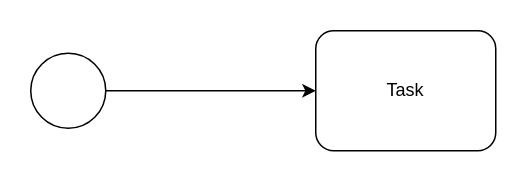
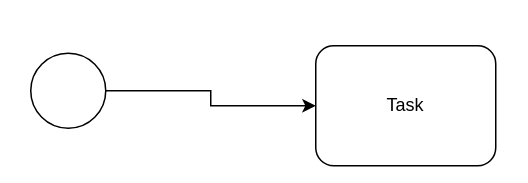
(406, 91) -> (406, 106)
